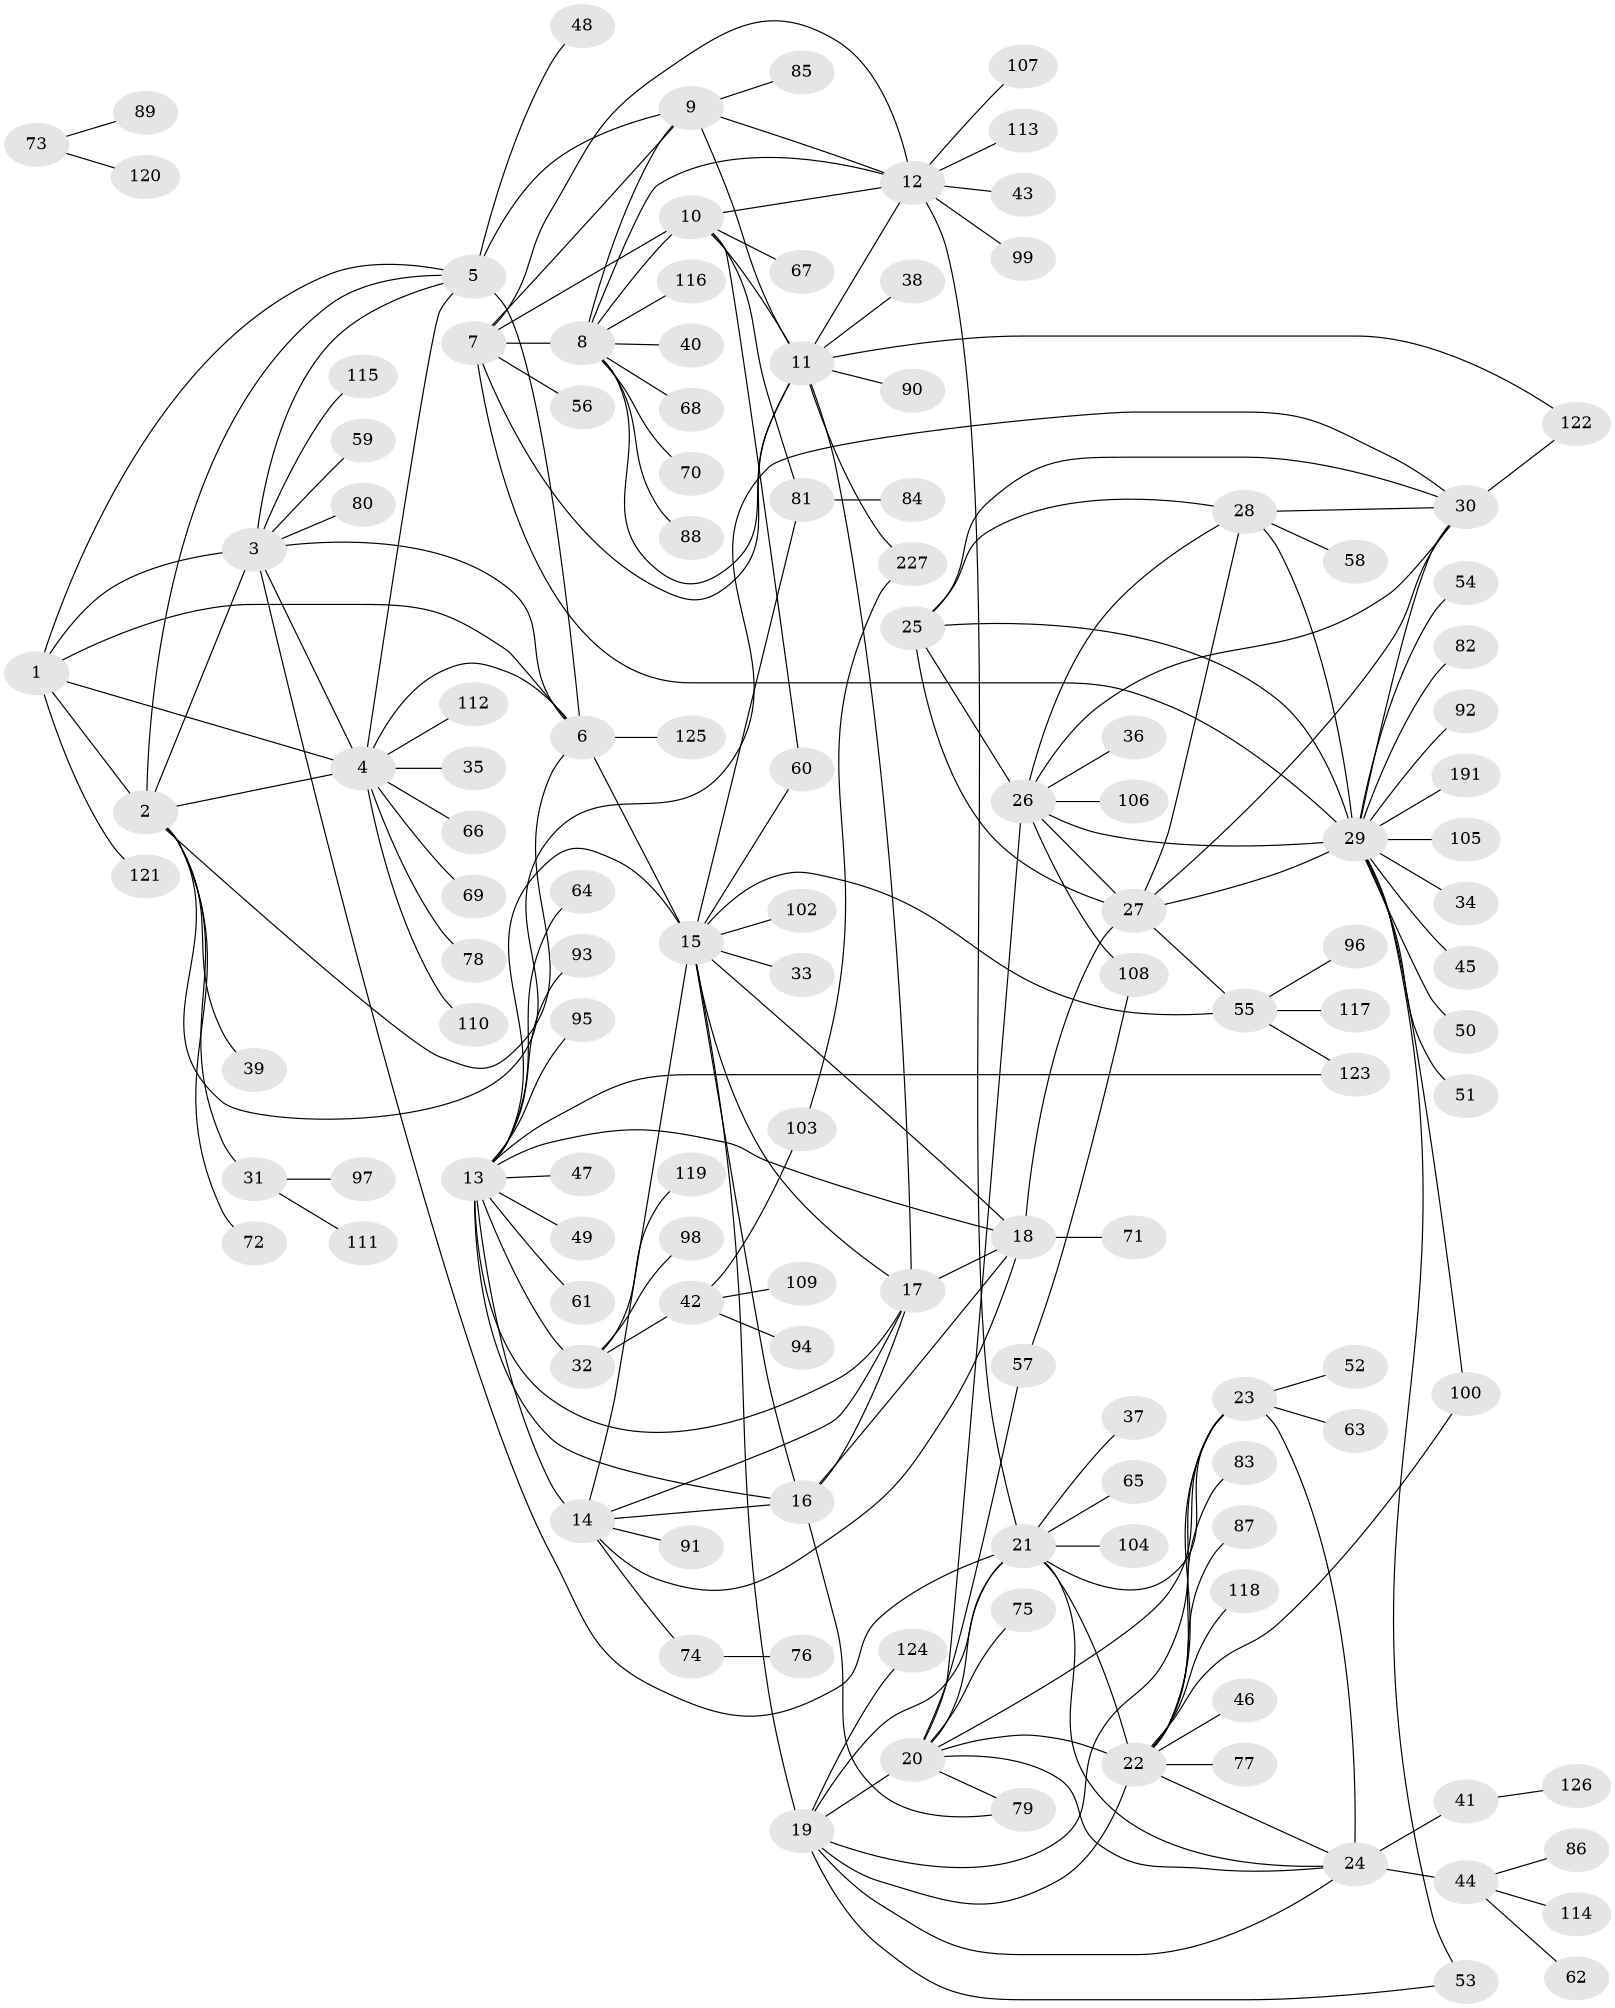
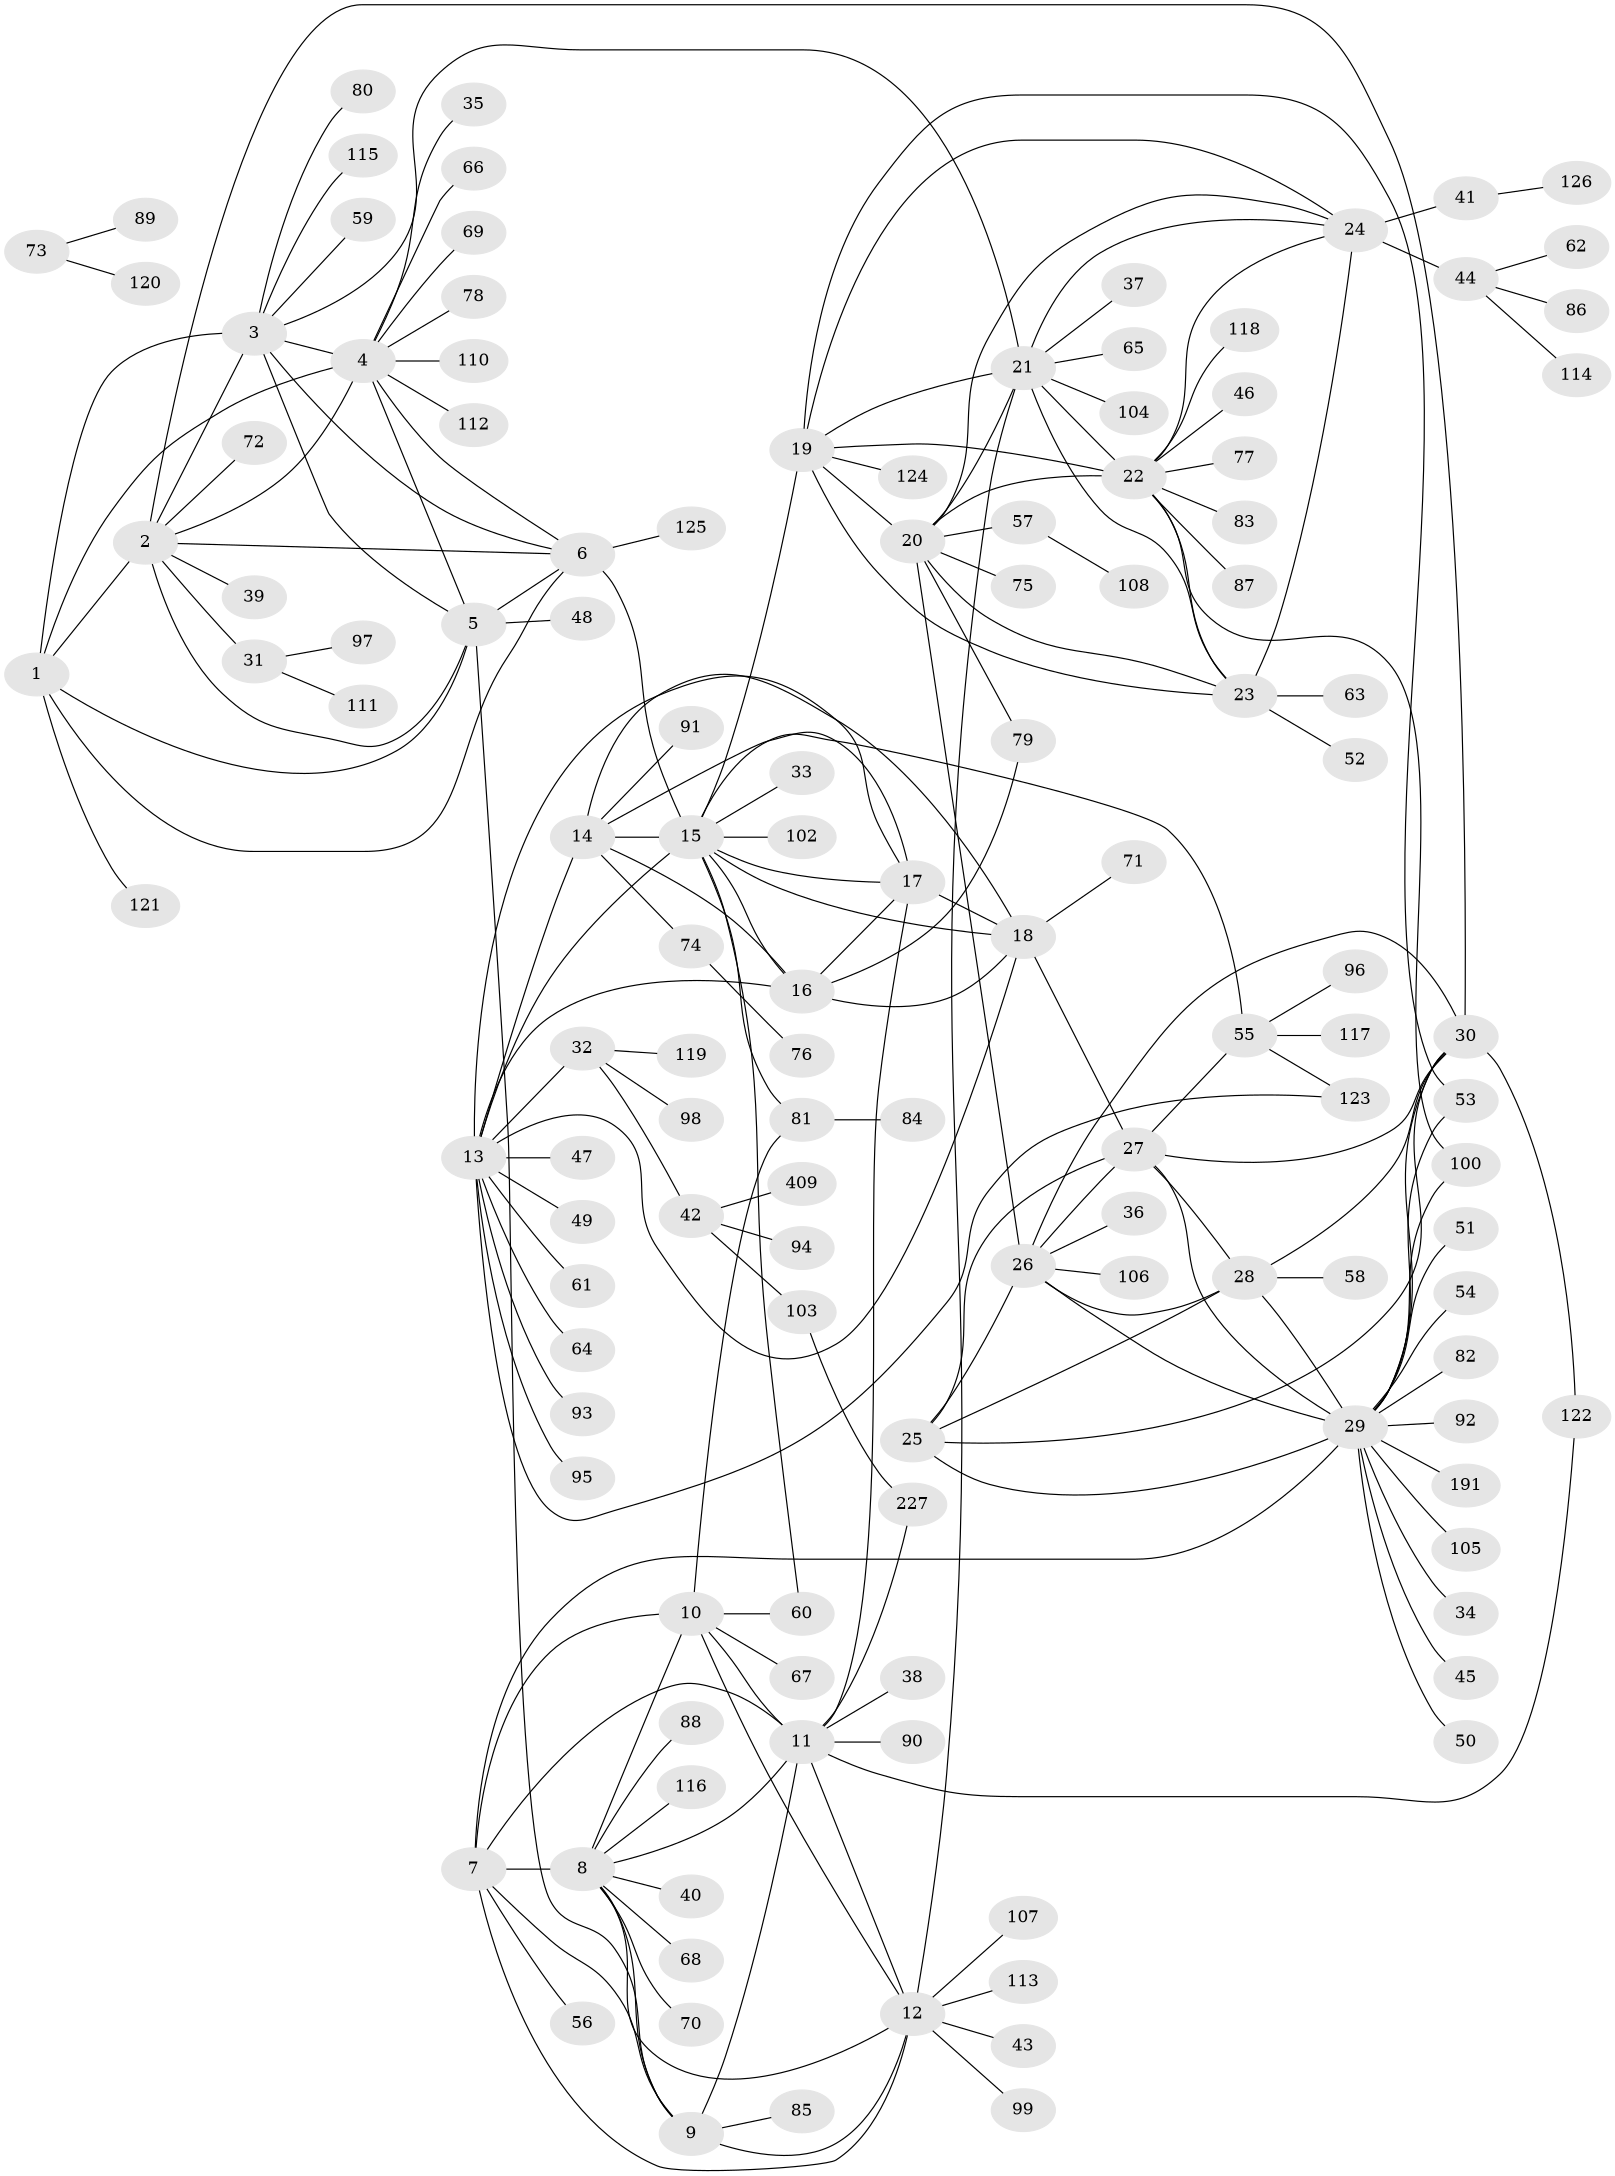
(1072, 900) -> none
(802, 1284) -> (802, 1184)
